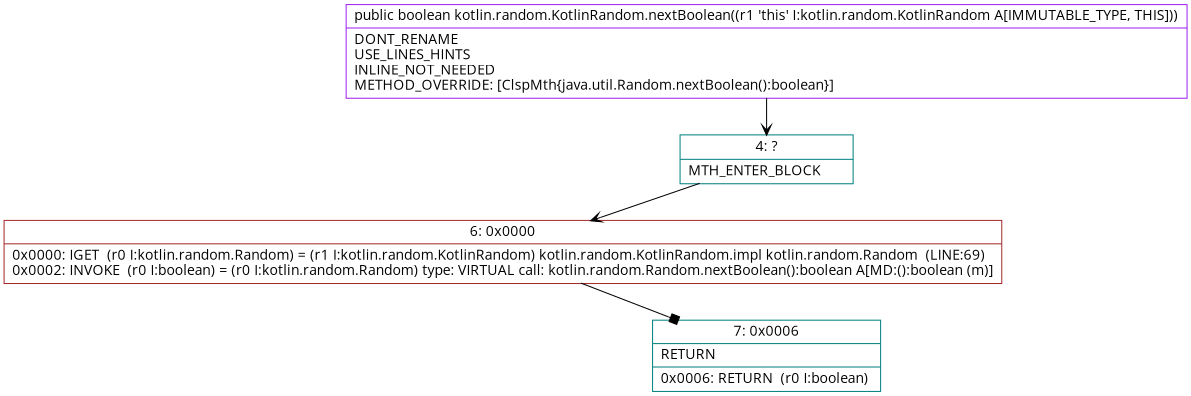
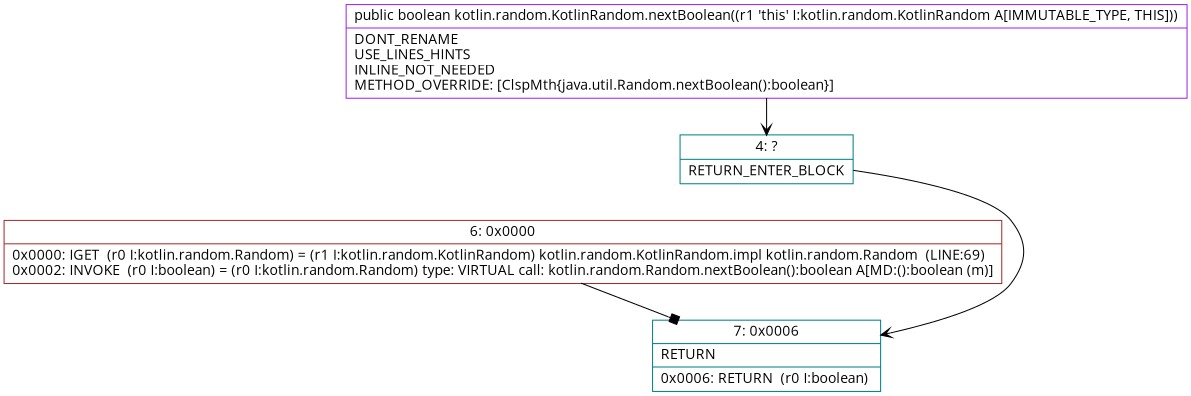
(754, 171) -> (767, 171)
(650, 200) -> (1020, 234)
